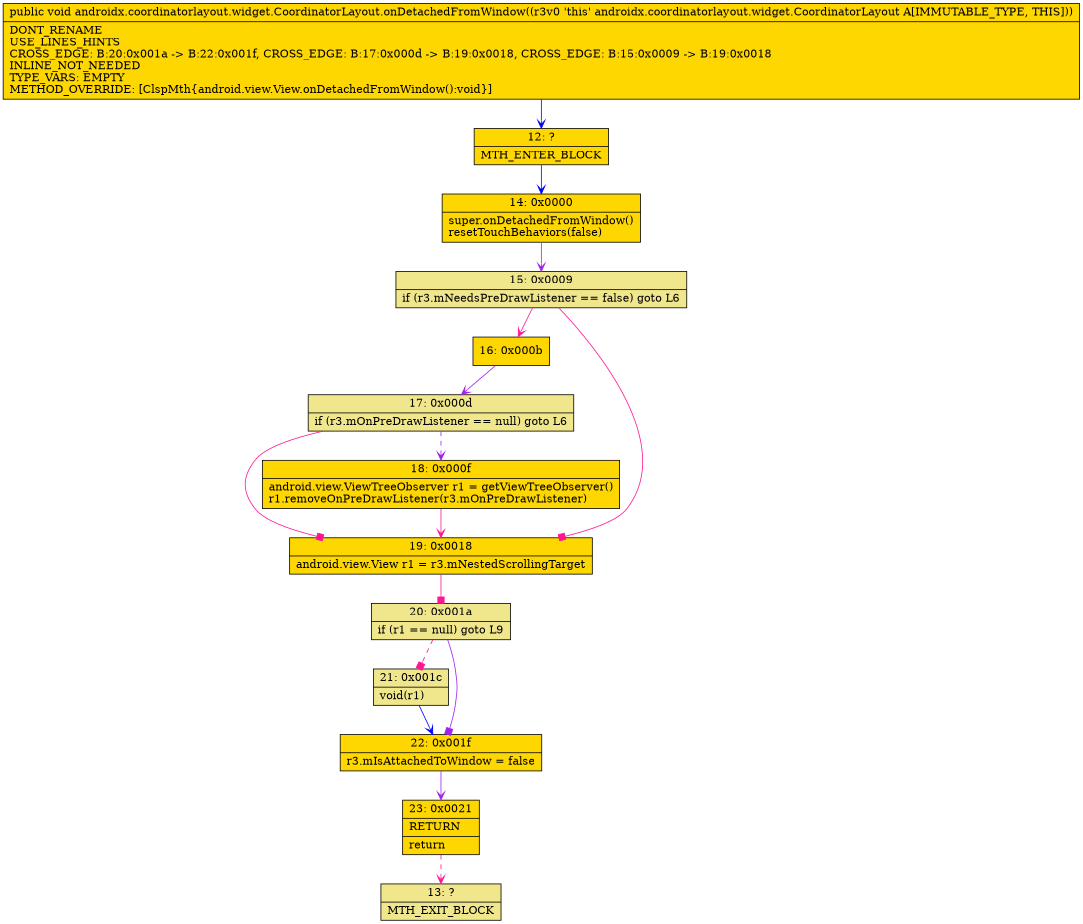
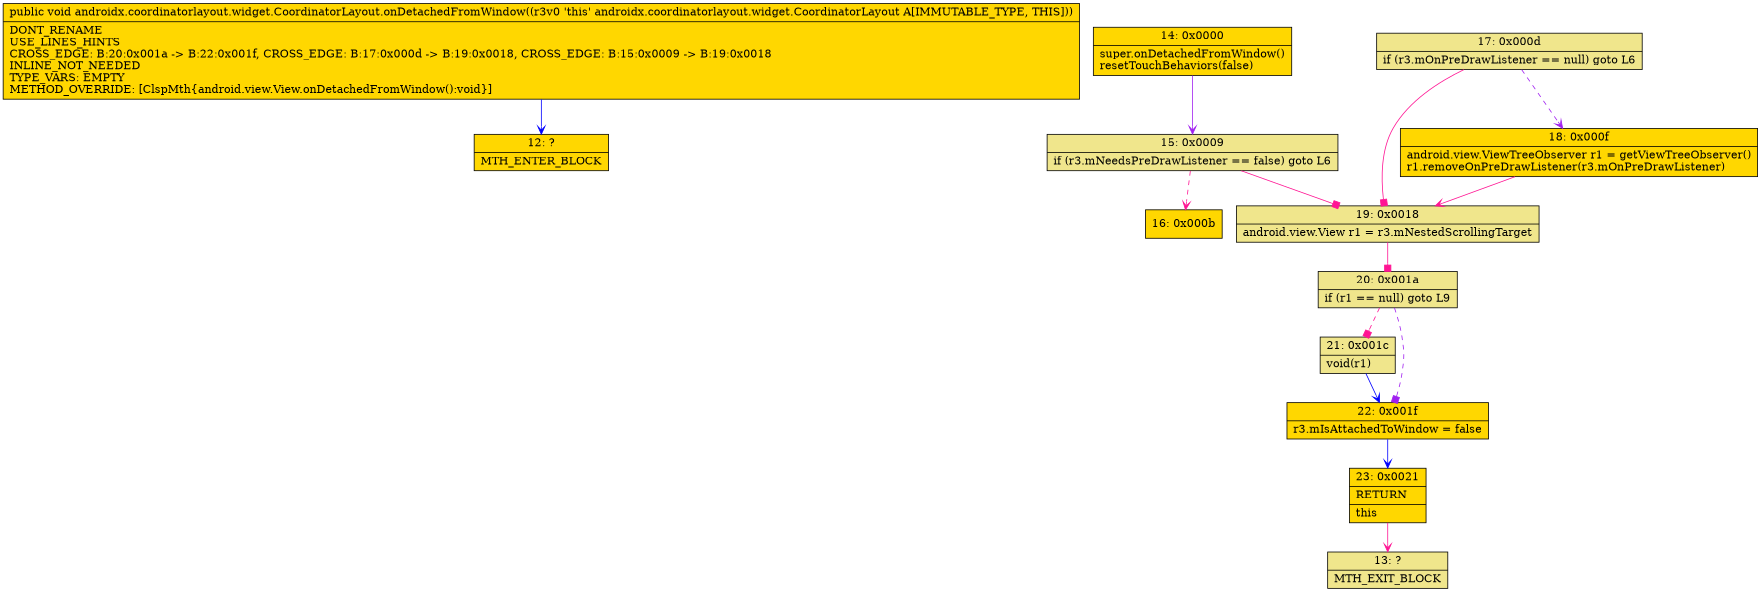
(541, 175) -> none
(527, 319) -> (1188, 186)
(481, 378) -> none
(441, 556) -> (1388, 224)
(457, 683) -> (1404, 351)
(441, 782) -> (1388, 450)
(427, 845) -> (1367, 513)
(441, 865) -> (1388, 533)
